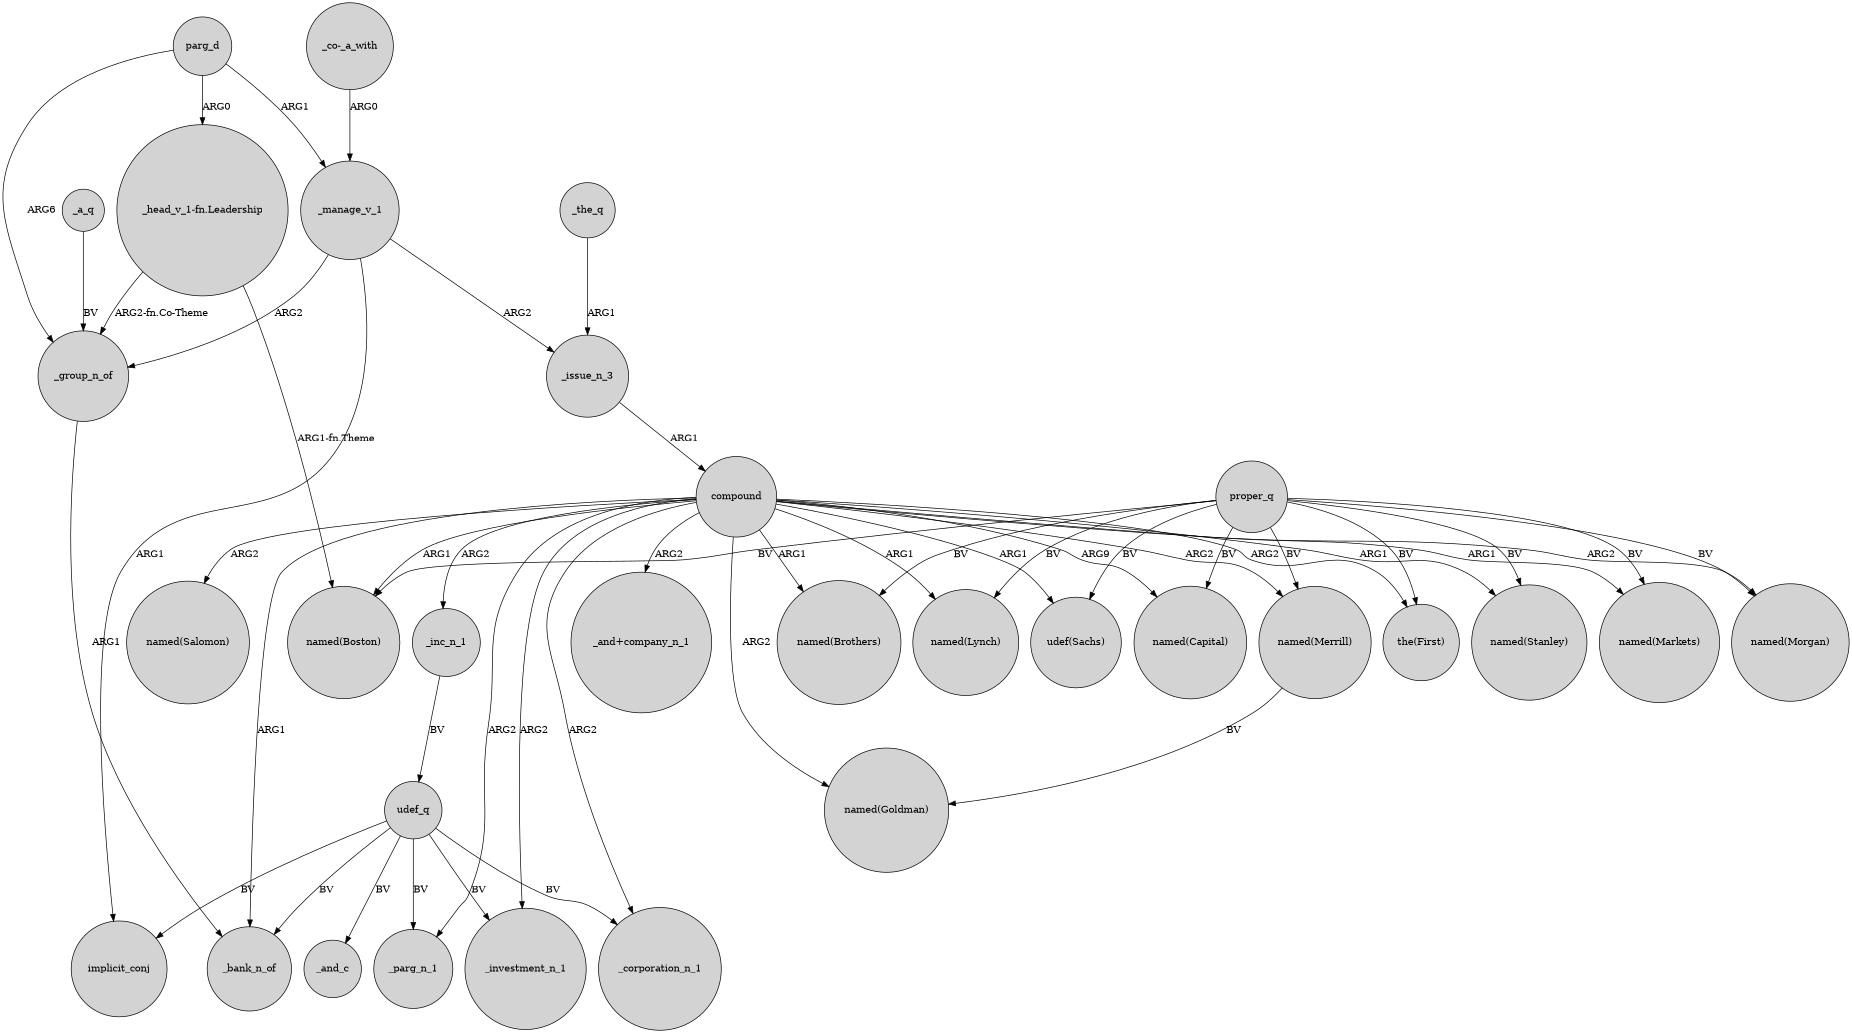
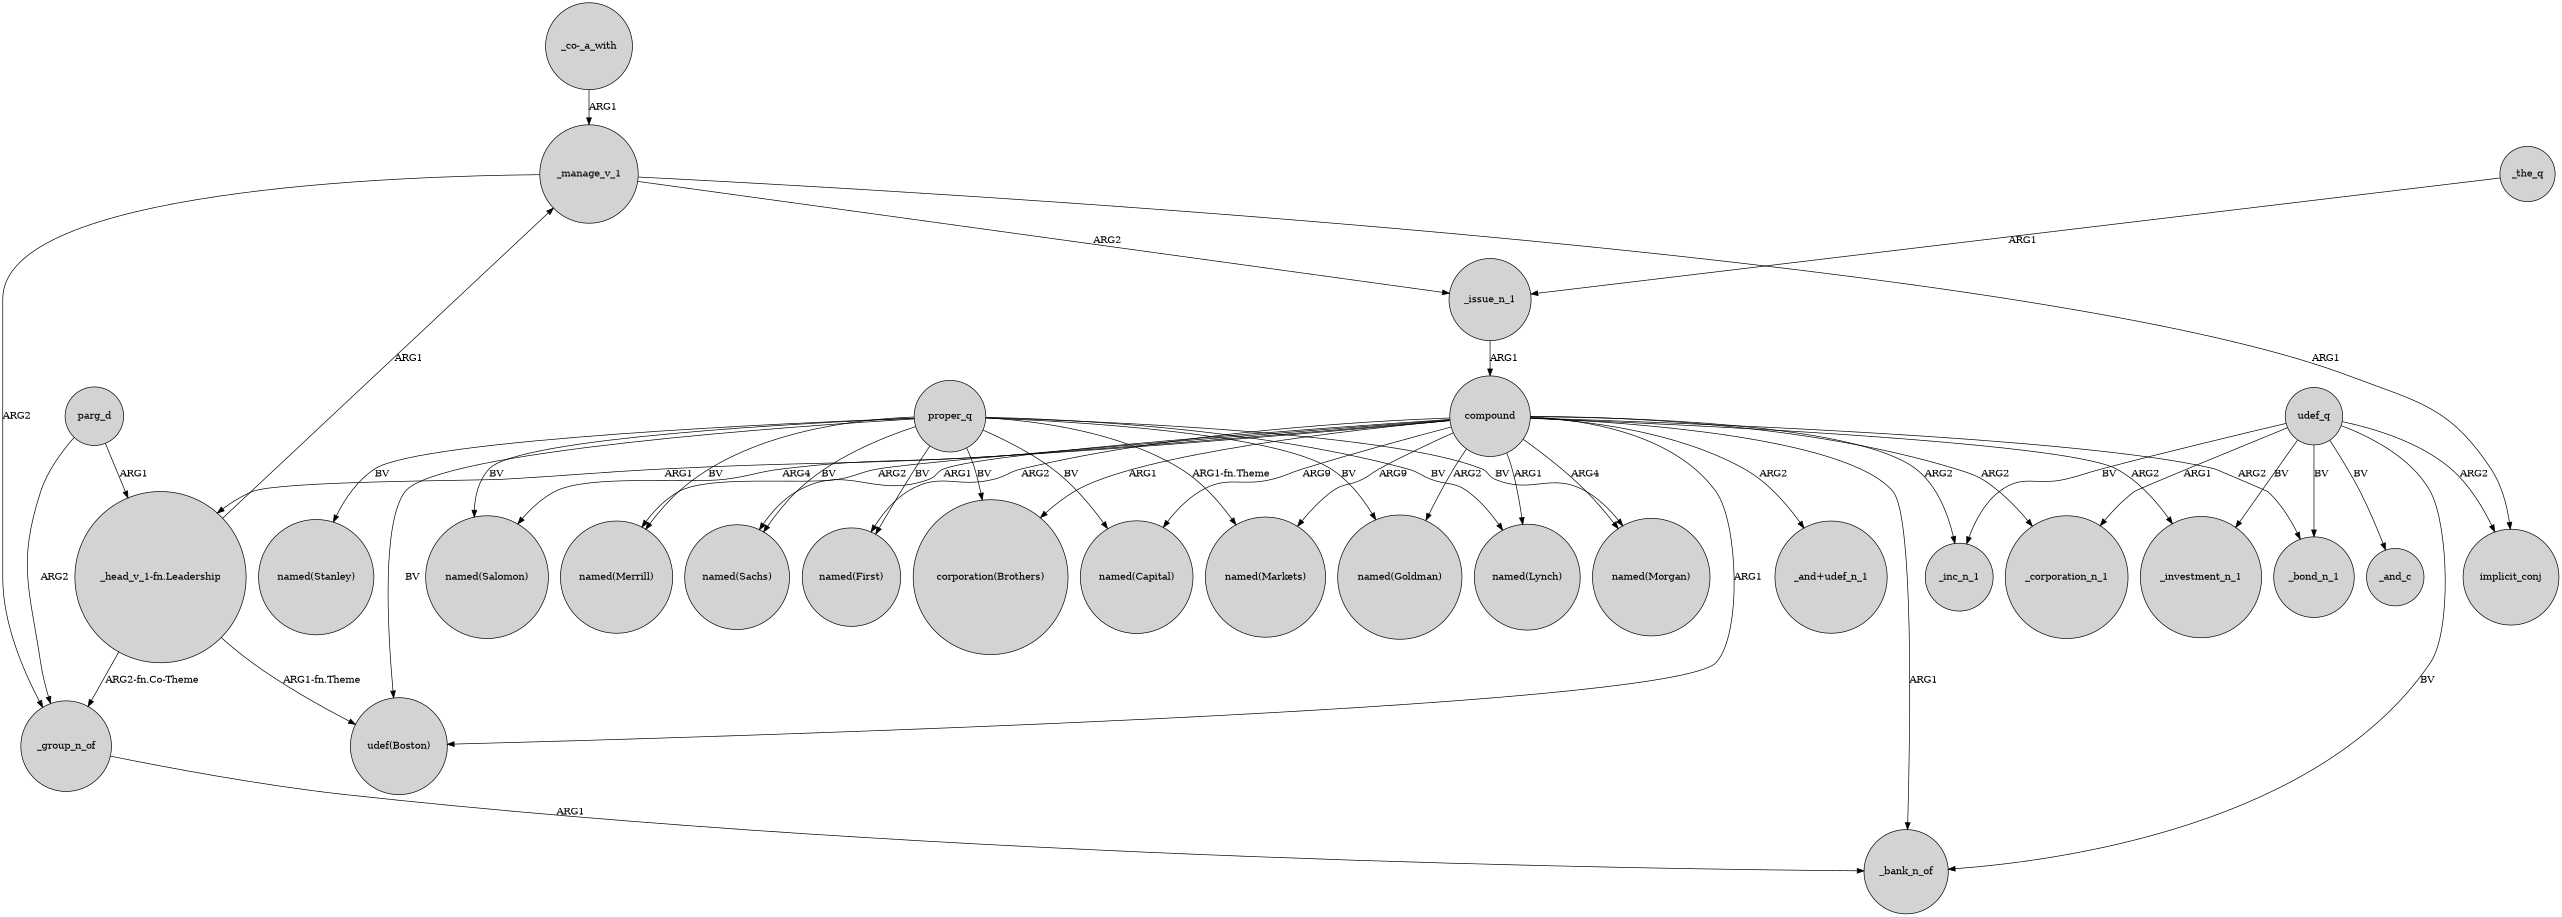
(217, 107) -> (134, 474)
(364, 107) -> (603, 107)
(278, 108) -> (385, 366)
(42, 210) -> (55, 577)
(83, 210) -> none
(588, 376) -> (1490, 300)
none -> (642, 437)
(1264, 544) -> (773, 465)
(245, 555) -> (797, 474)
(1482, 555) -> (1393, 474)
(1601, 555) -> (1585, 474)
(1635, 555) -> (1231, 474)
(344, 643) -> (399, 746)
(641, 643) -> (1831, 577)
(839, 643) -> (991, 577)
(1076, 643) -> (737, 577)
(1421, 643) -> (851, 577)
(430, 726) -> (2124, 463)
(1127, 767) -> (1272, 448)
(248, 890) -> (2474, 474)
(553, 890) -> (2198, 474)
(413, 969) -> (2314, 577)
